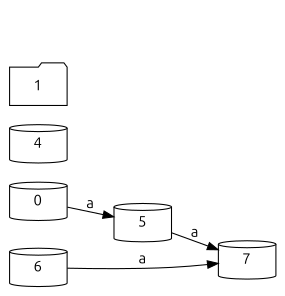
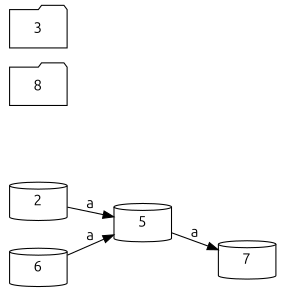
none -> (38, 29)
(38, 86) -> (38, 86)
(38, 144) -> none
(38, 201) -> (38, 201)
(137, 268) -> (86, 247)
